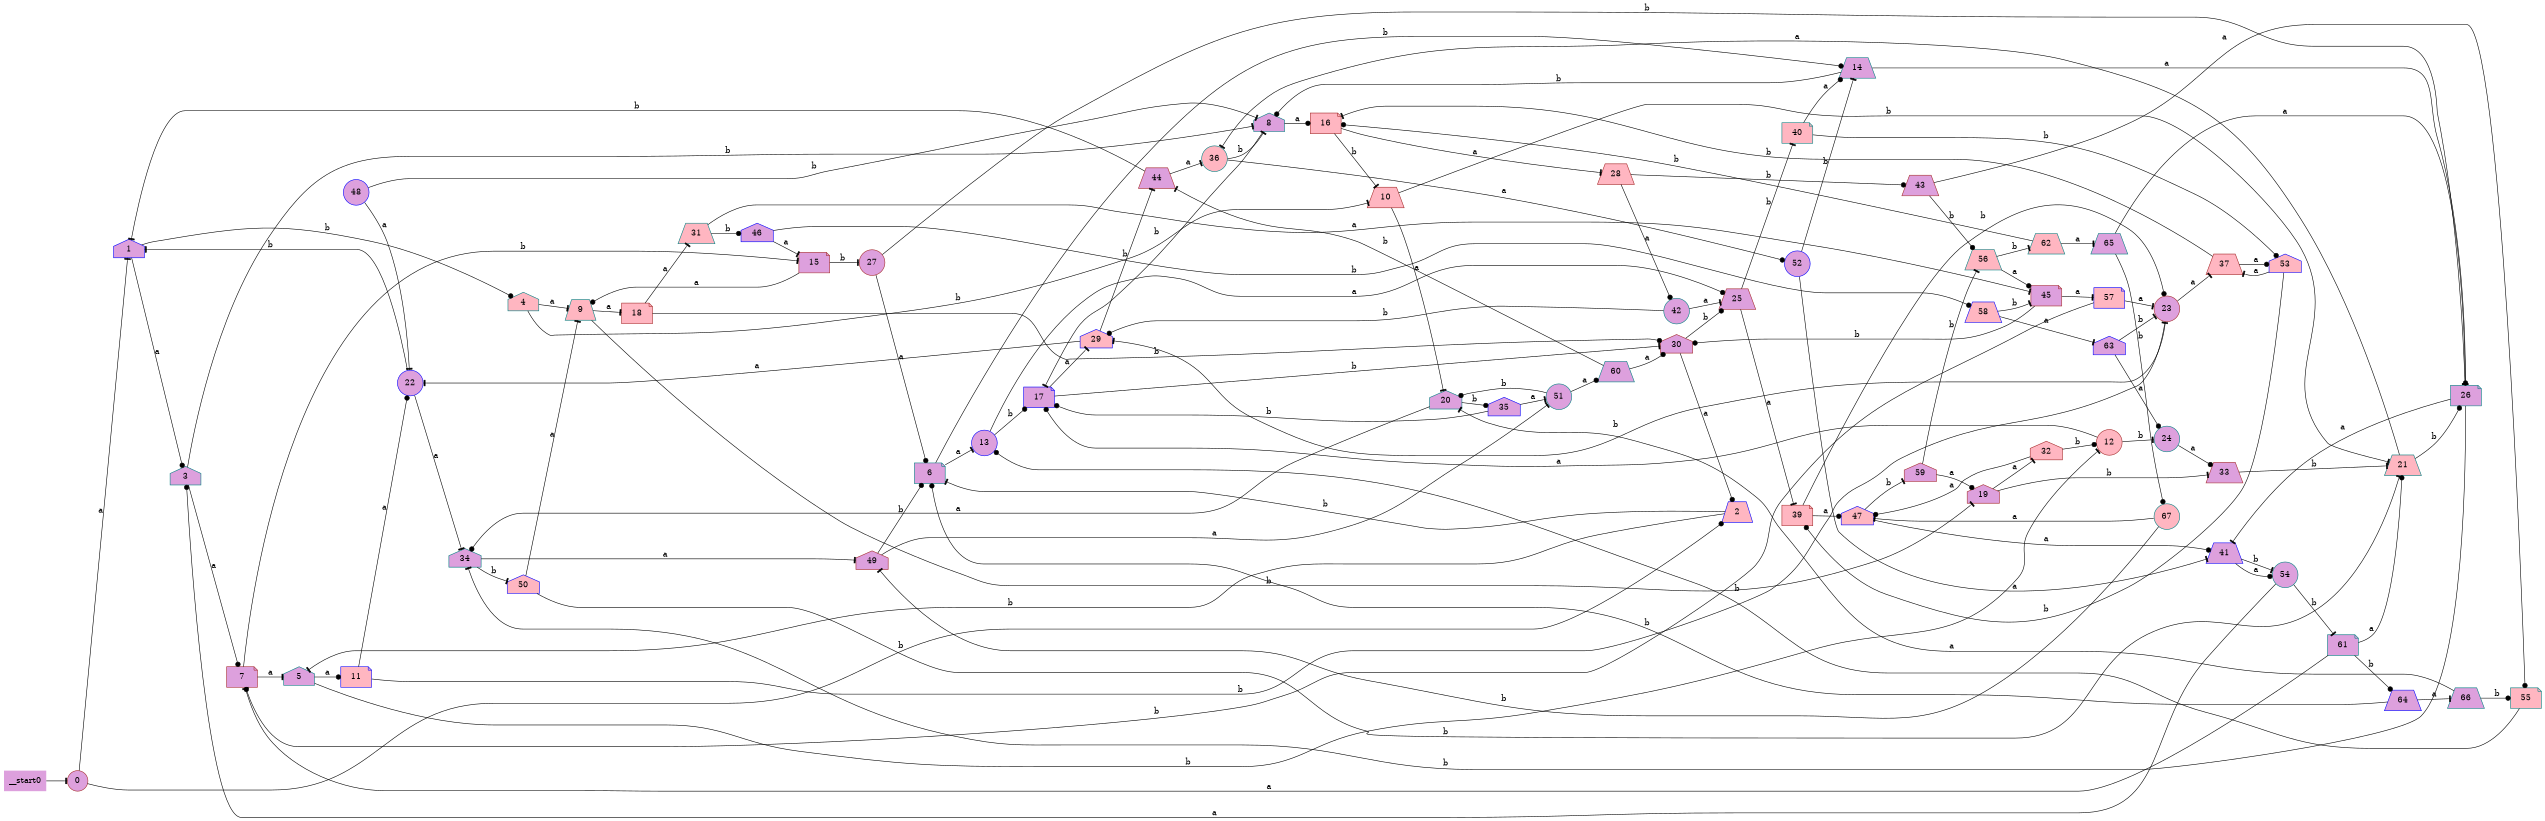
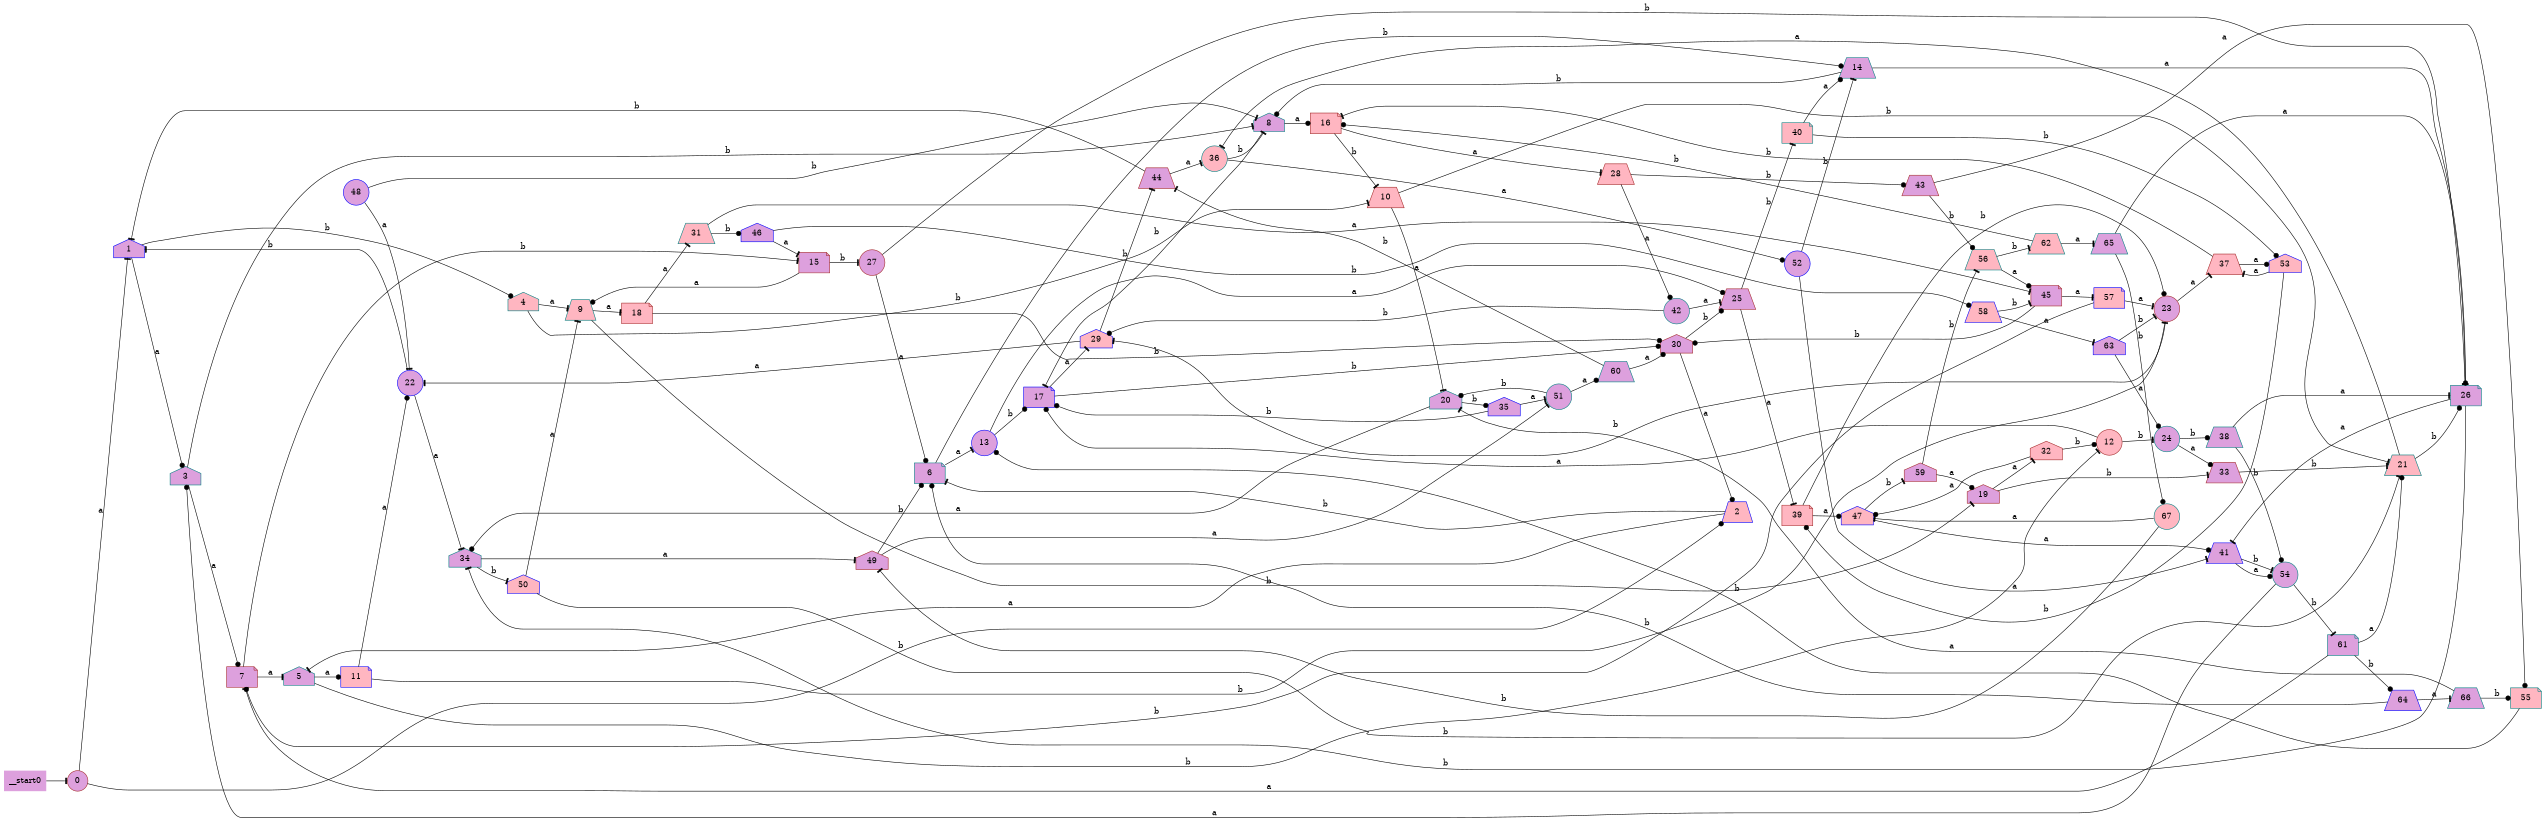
(1356, 371) -> (1356, 371)
none -> (2224, 437)
(1011, 603) -> (1011, 603)
